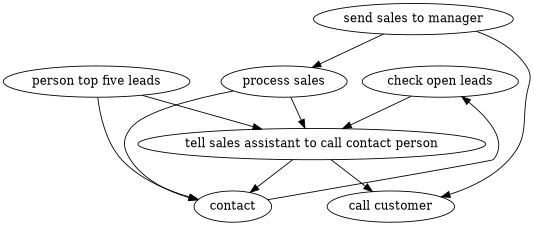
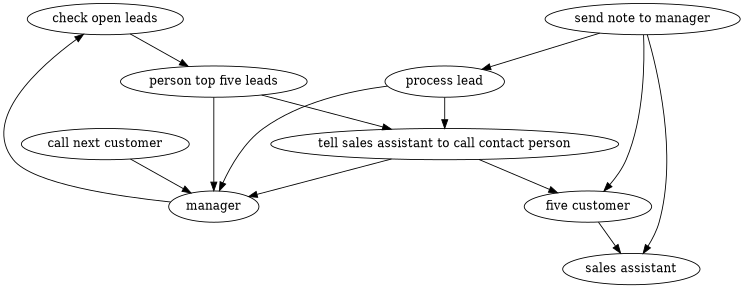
(413, 19) -> (643, 19)
(284, 82) -> (445, 82)
(381, 111) -> (155, 48)
none -> (105, 144)
(233, 207) -> (214, 207)
(391, 207) -> (588, 207)
none -> (631, 269)
